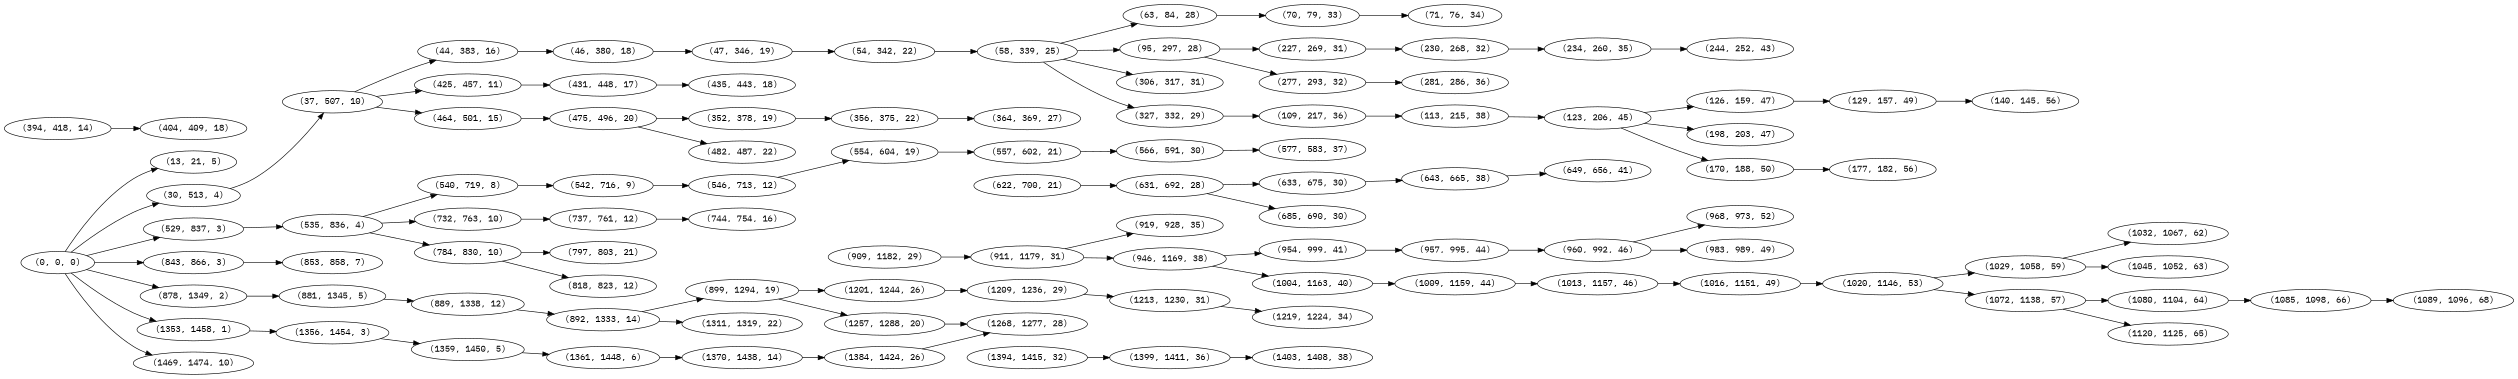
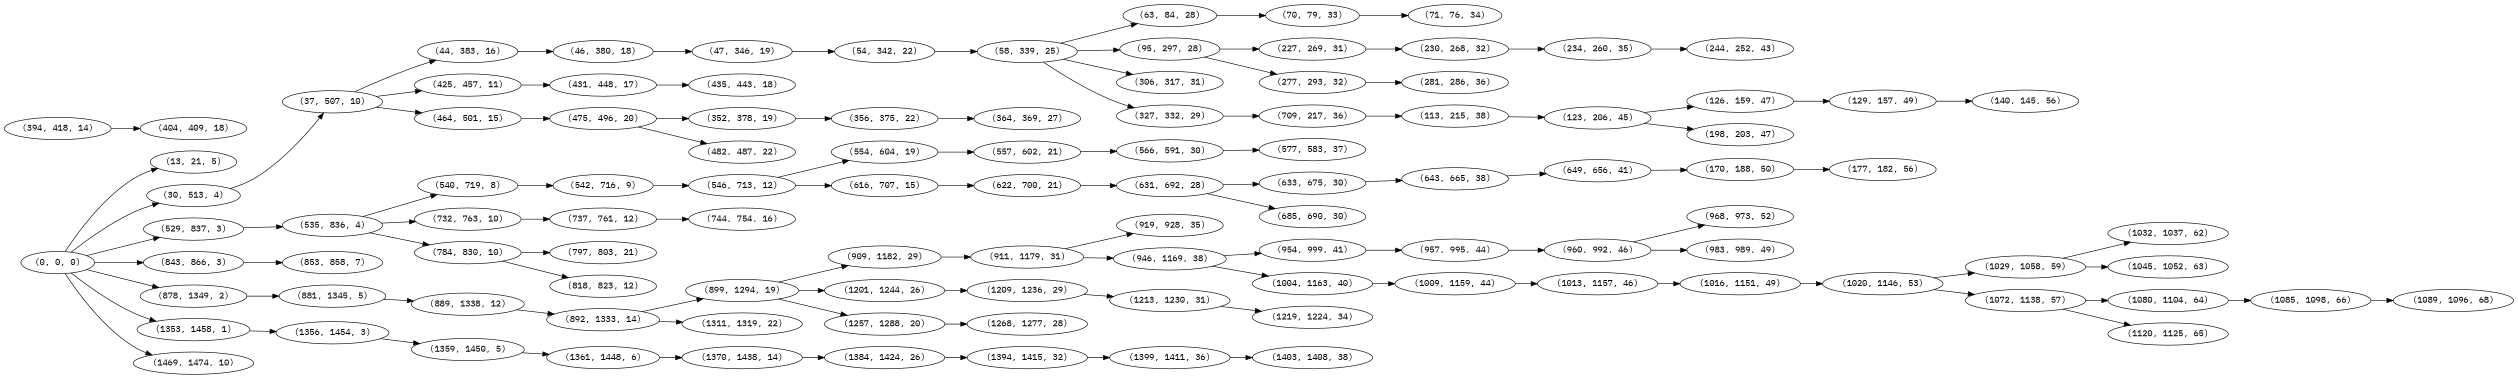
(1312, 116) -> (1312, 116)
(1661, 144) -> (1666, 170)
none -> (885, 186)
(2168, 233) -> (2168, 233)
none -> (810, 274)
(953, 342) -> (953, 358)
